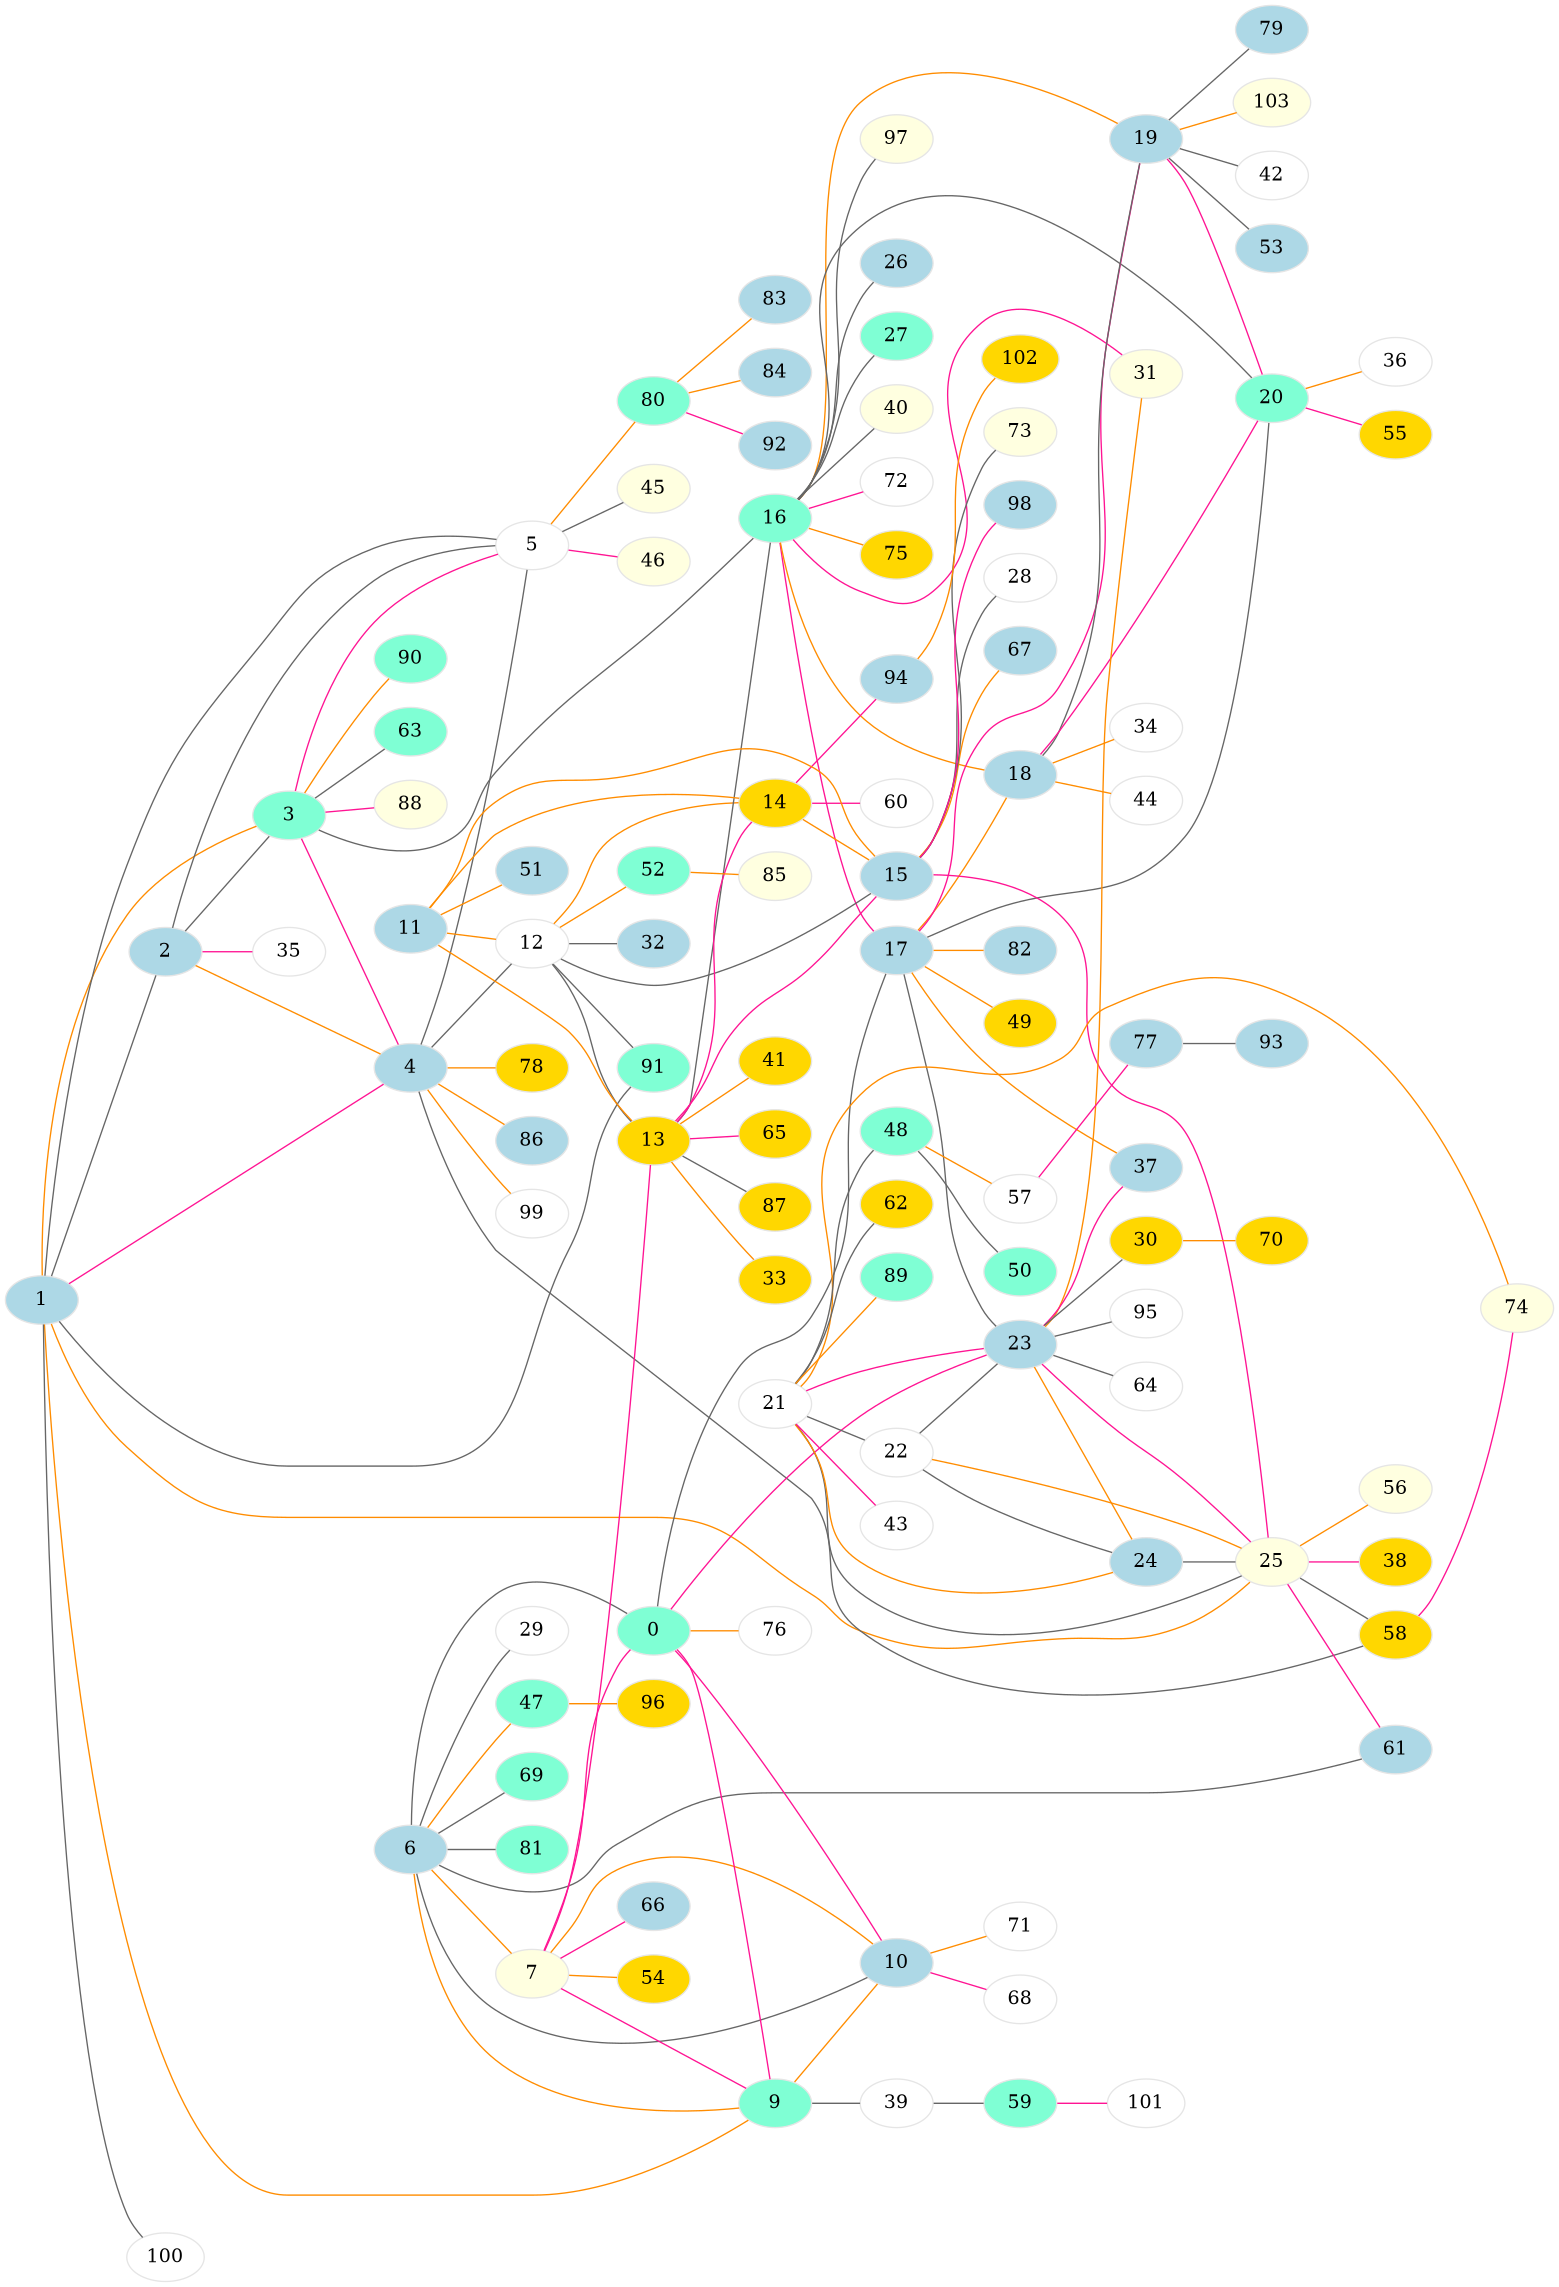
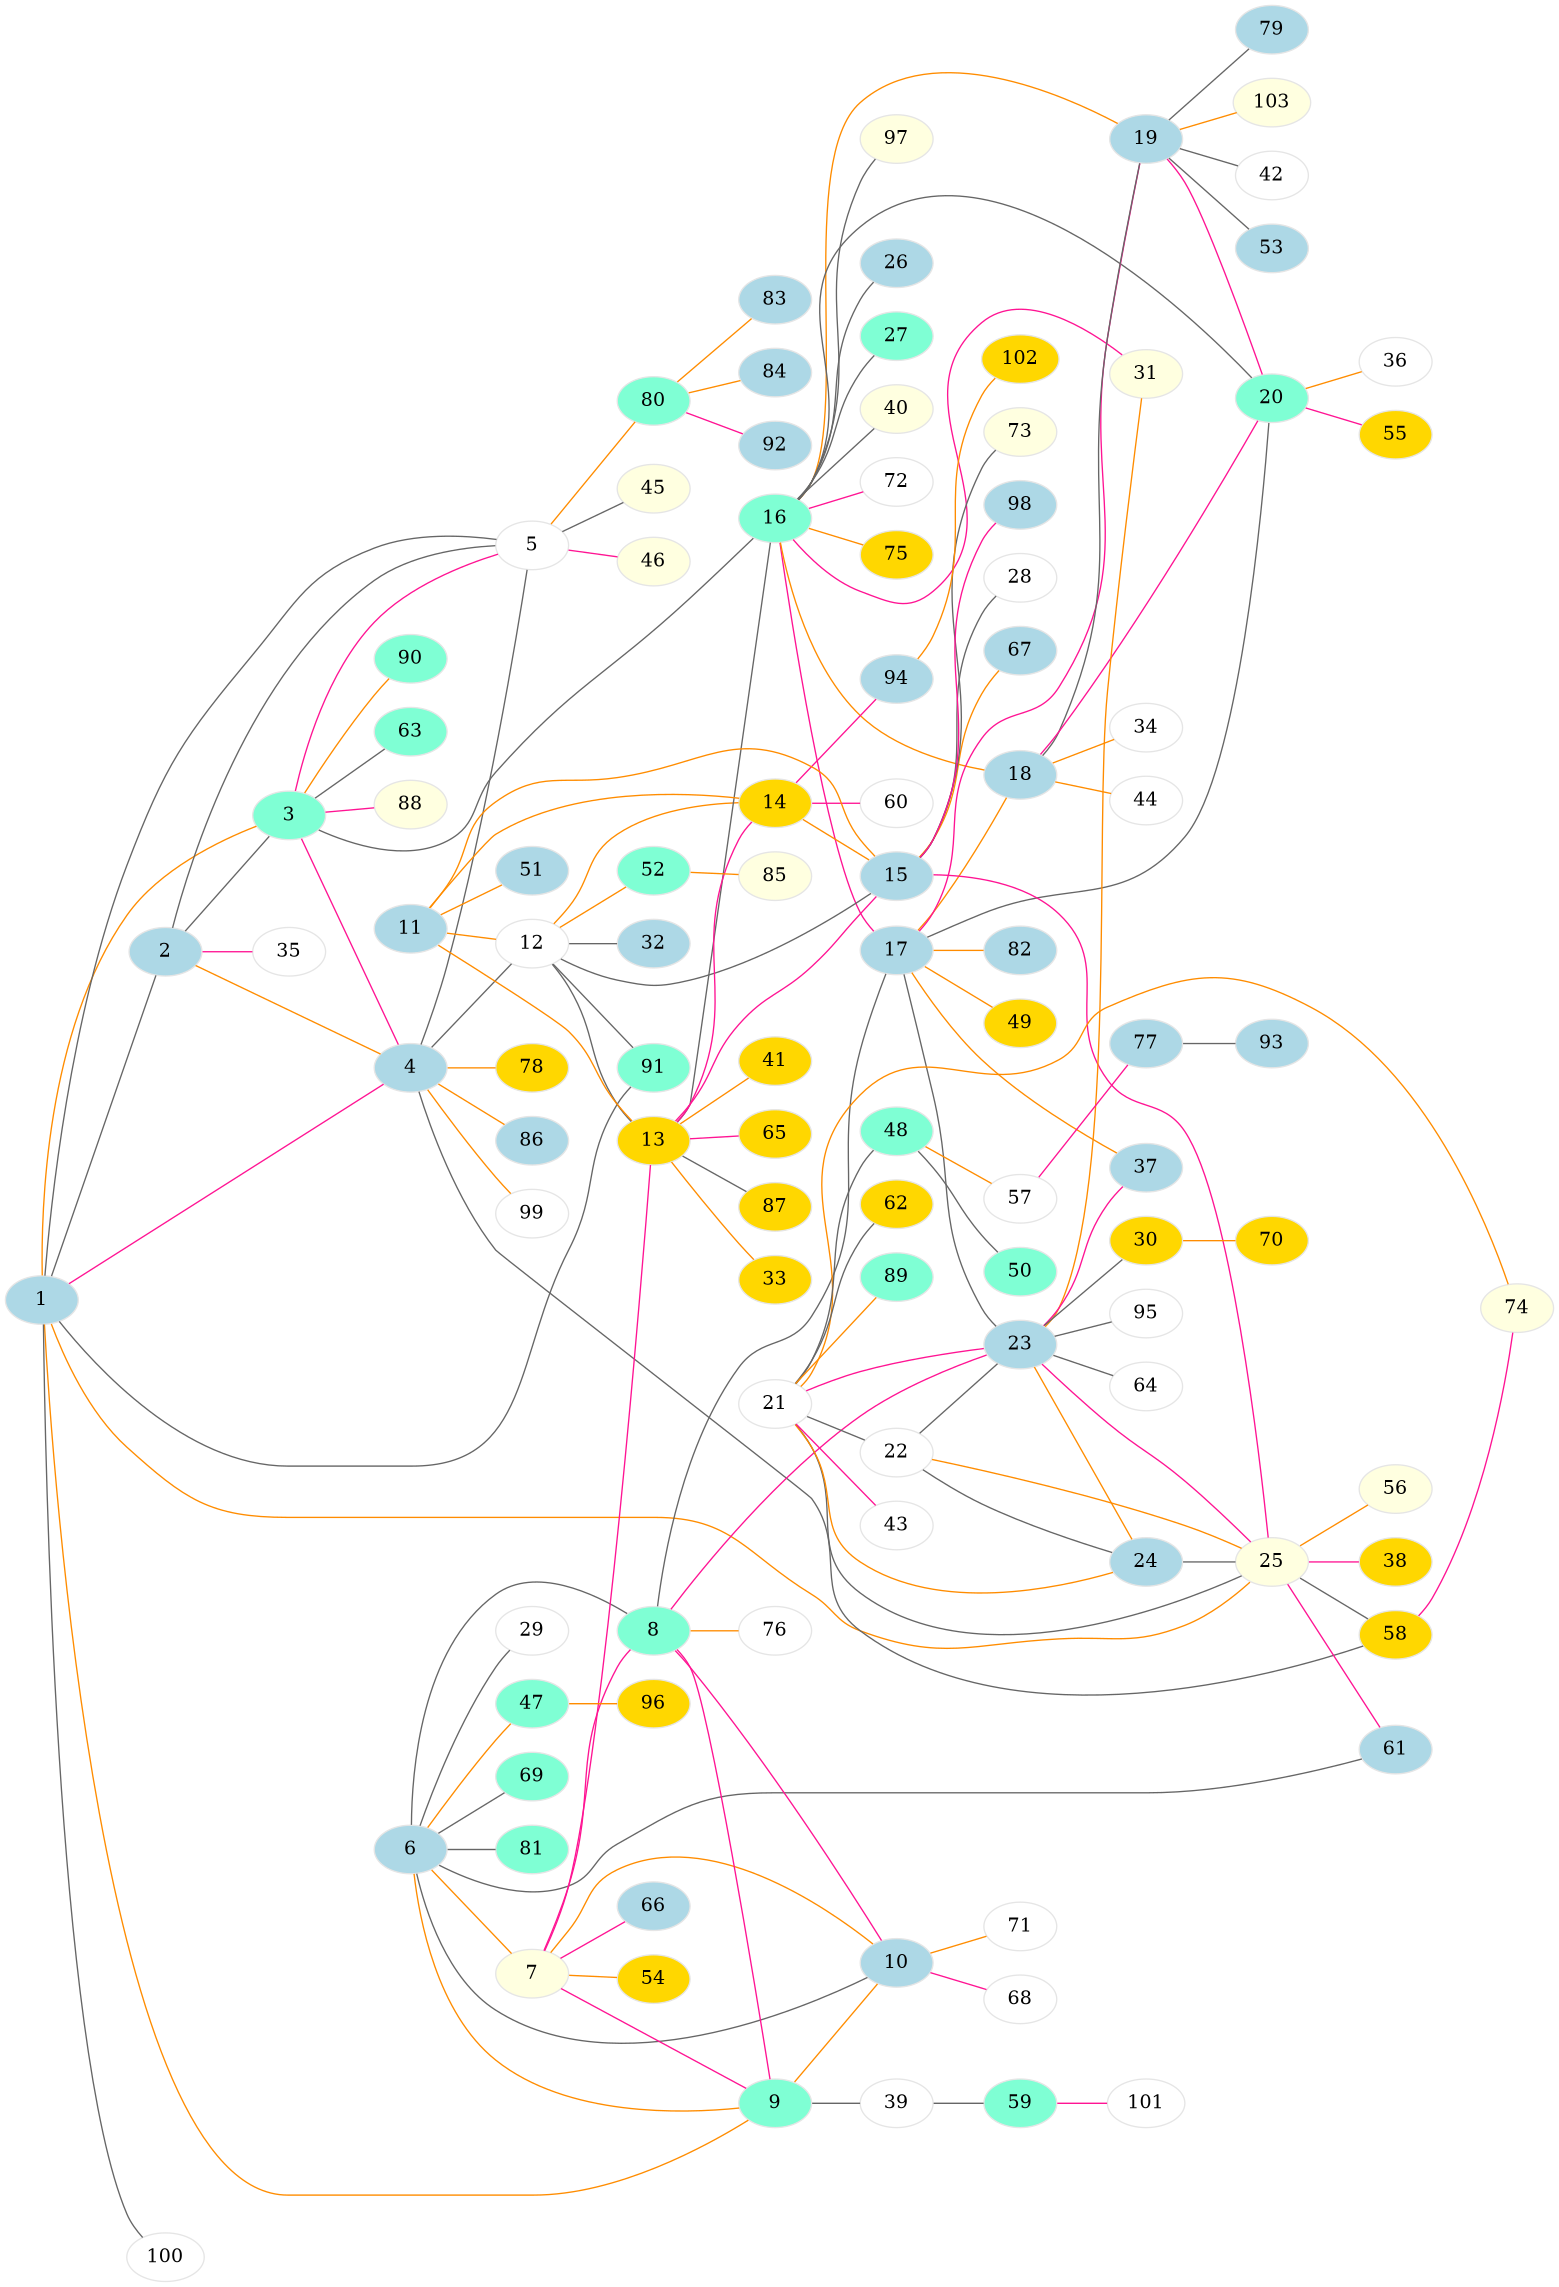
(654, 1631) -> (654, 1631)
